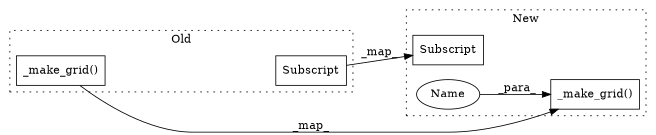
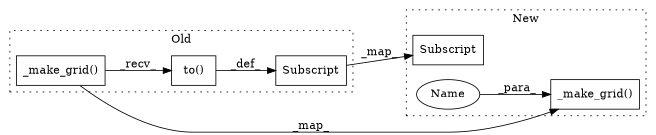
none -> (194, 71)
